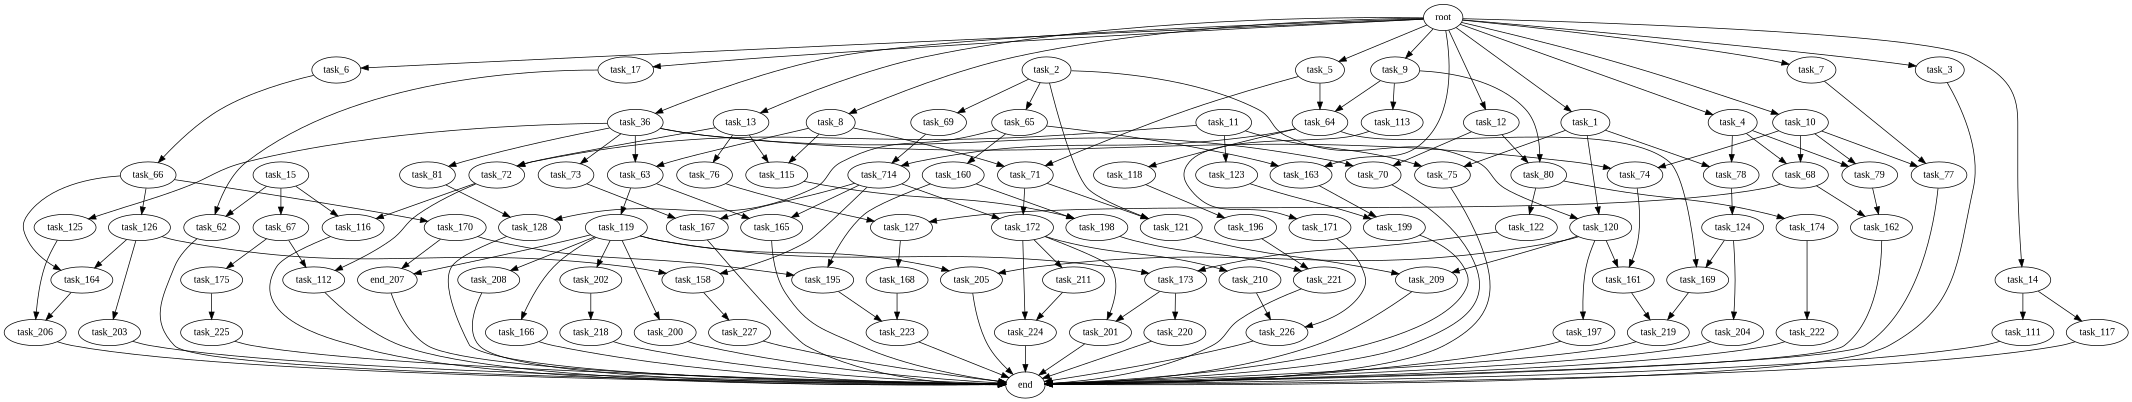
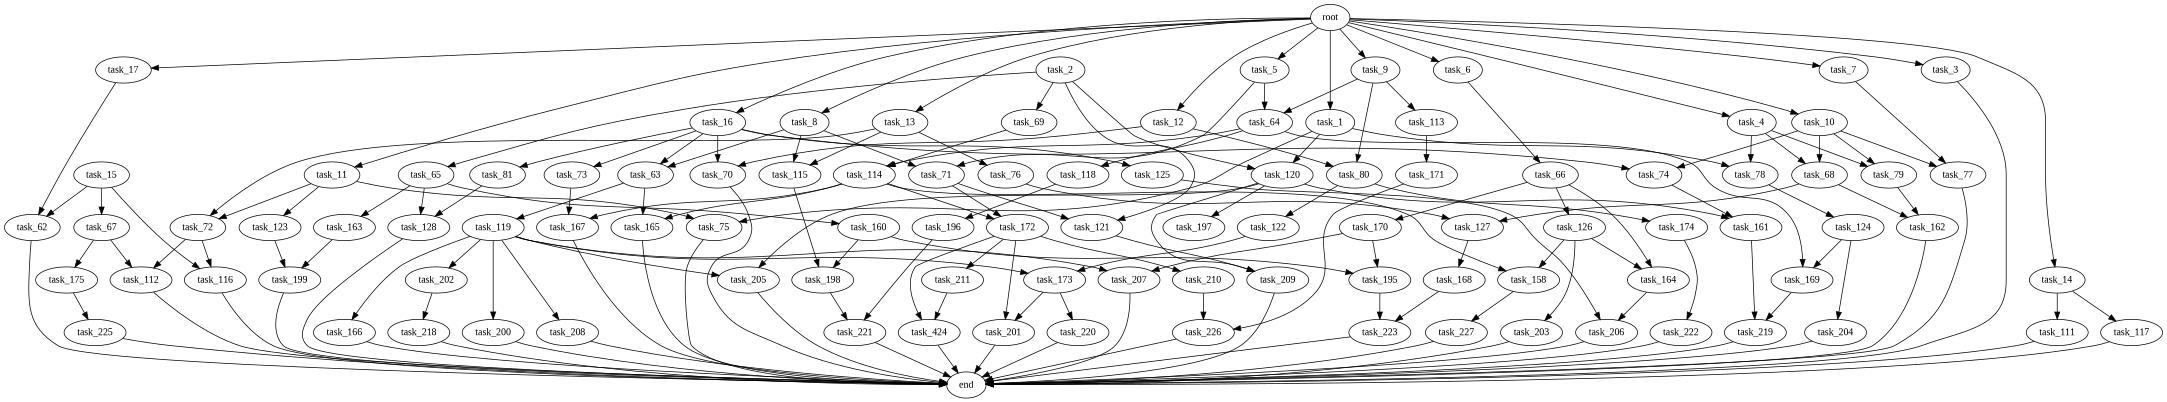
(635, 122) -> (718, 122)
(1431, 134) -> (830, 54)
(879, 175) -> (864, 175)
(387, 280) -> (1129, 280)
(1025, 332) -> (929, 332)
(1308, 374) -> none
